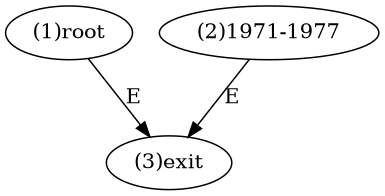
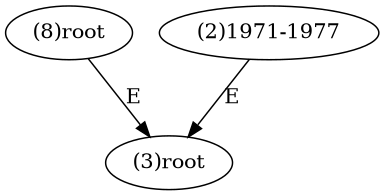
(69, 33) -> (69, 33)
(169, 163) -> (169, 163)
